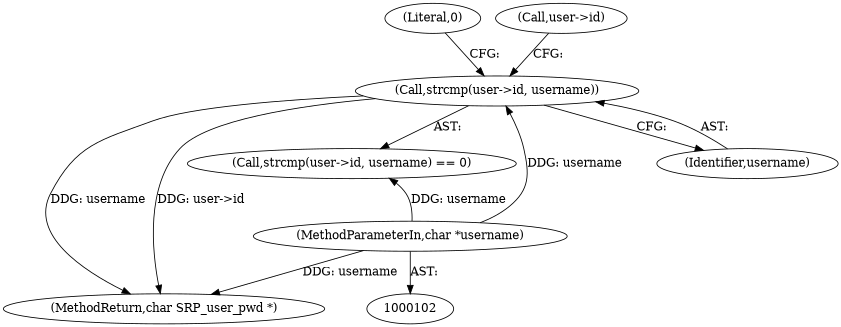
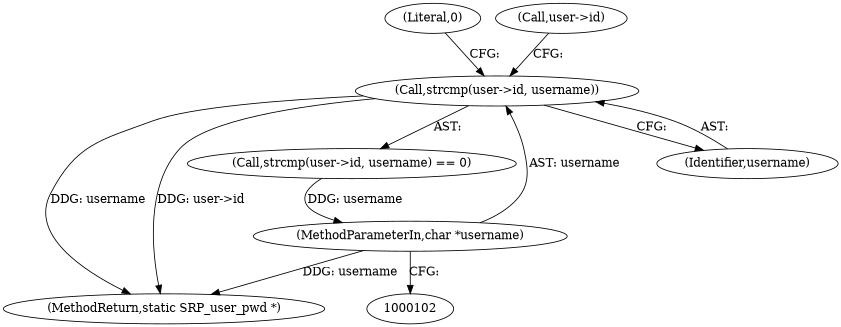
(575, 164) -> (575, 164)
(409, 200) -> (306, 204)
(426, 273) -> (426, 273)
(164, 309) -> (164, 309)
